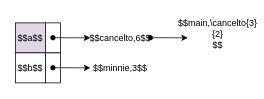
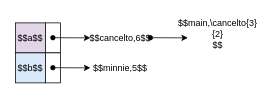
(30, 68) -> (30, 68)
(120, 68) -> (120, 68)
